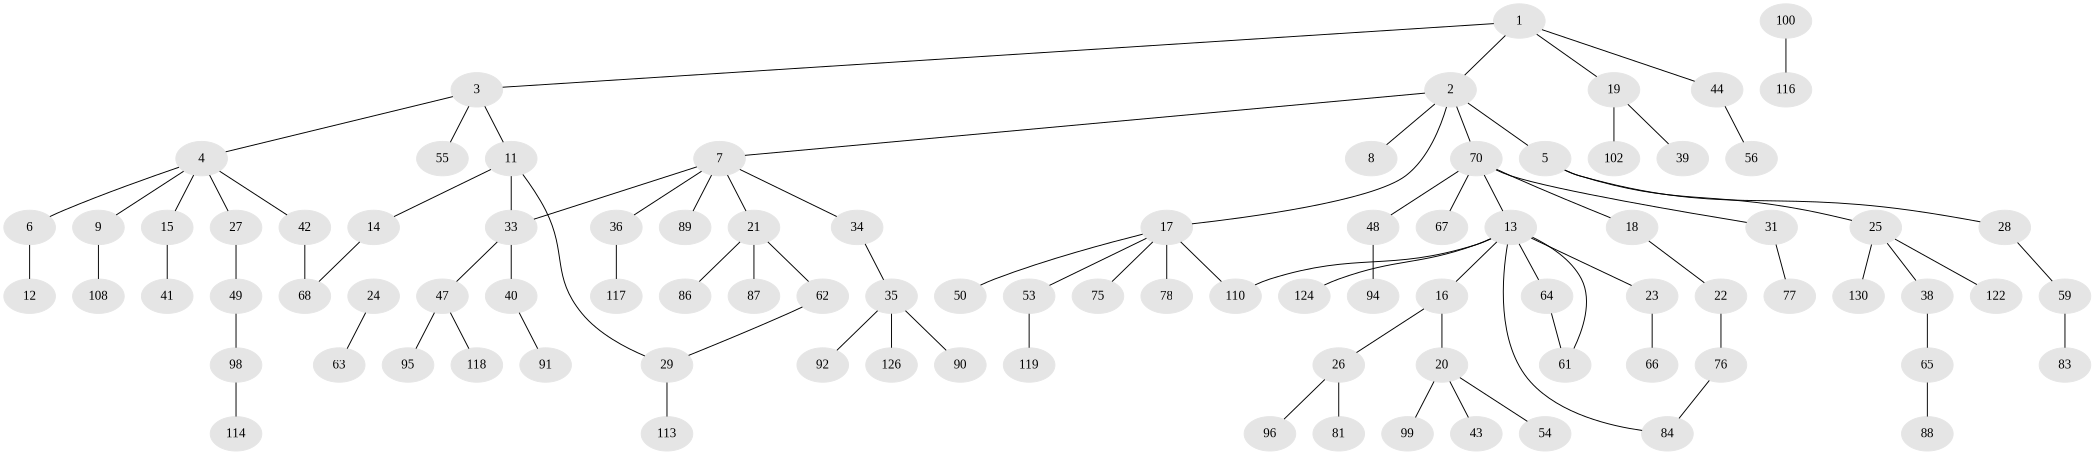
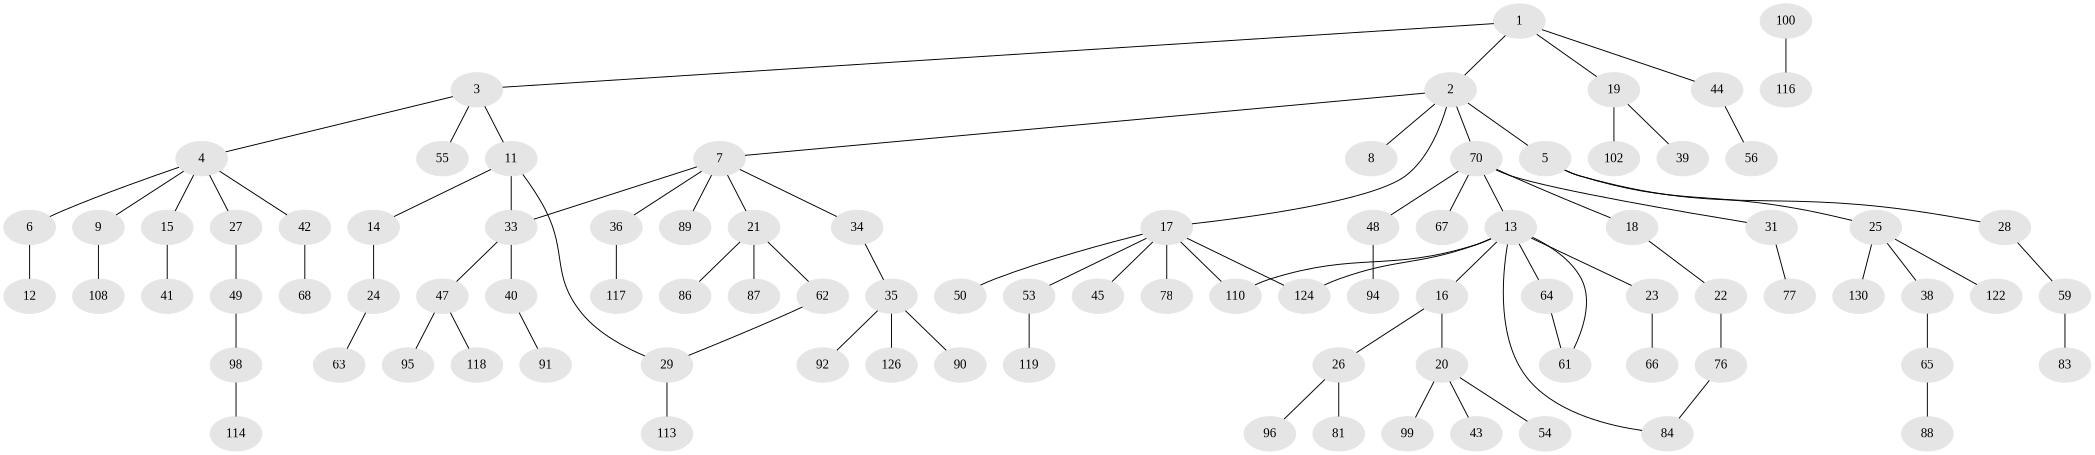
(339, 262) -> (374, 262)
none -> (1235, 262)
(1098, 296) -> (1098, 296)
